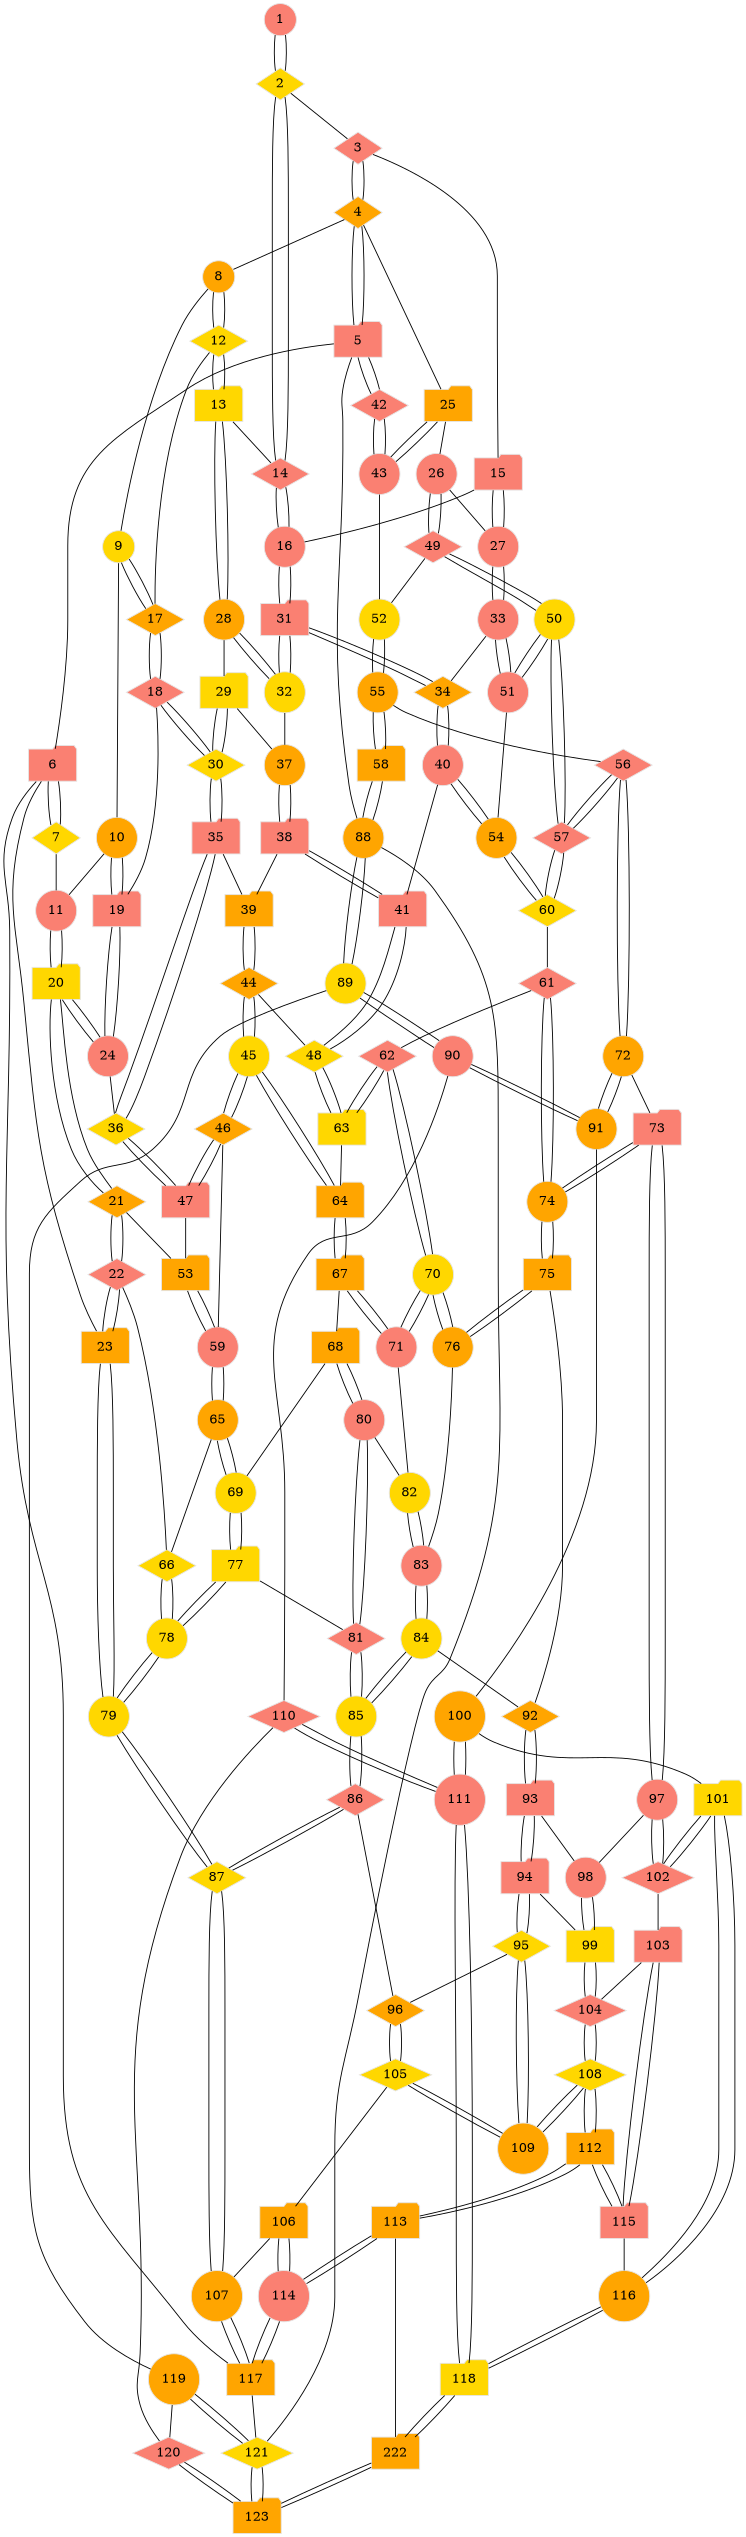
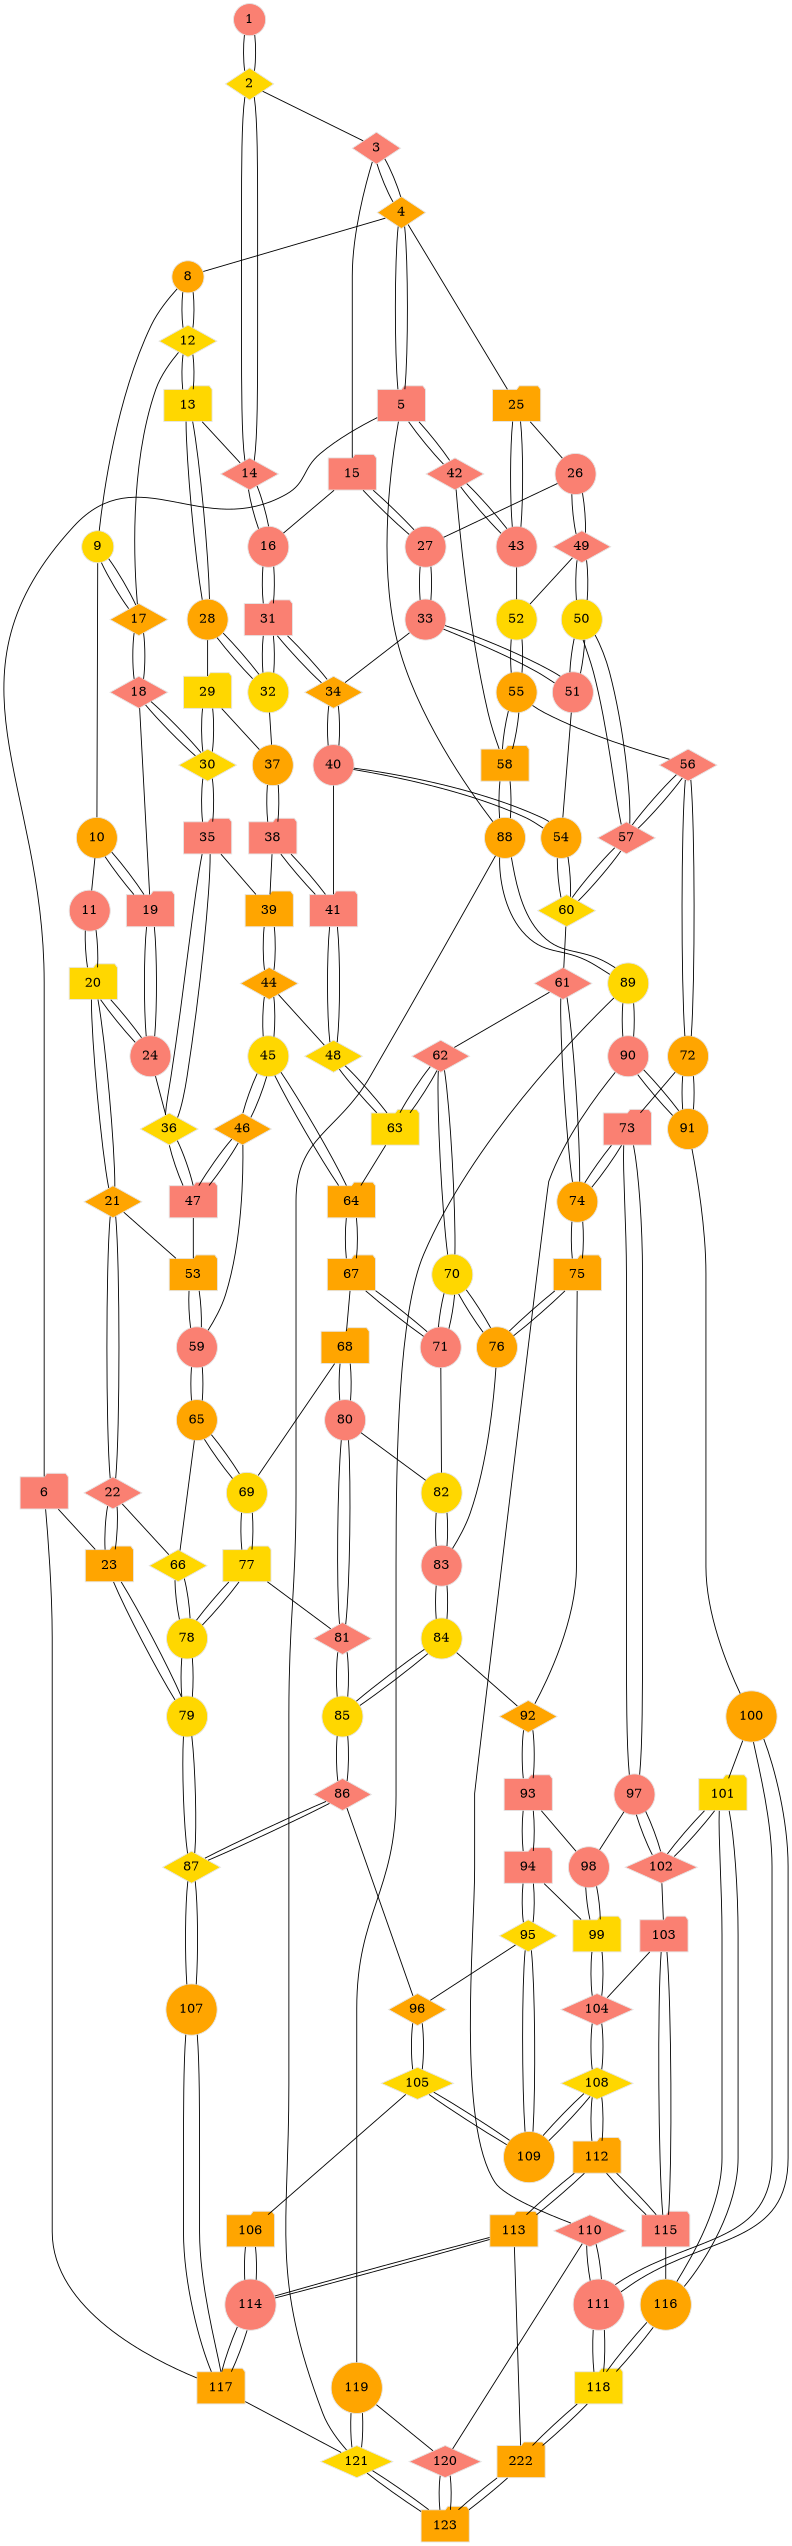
none -> (471, 620)
(56, 838) -> none
(252, 2258) -> none
